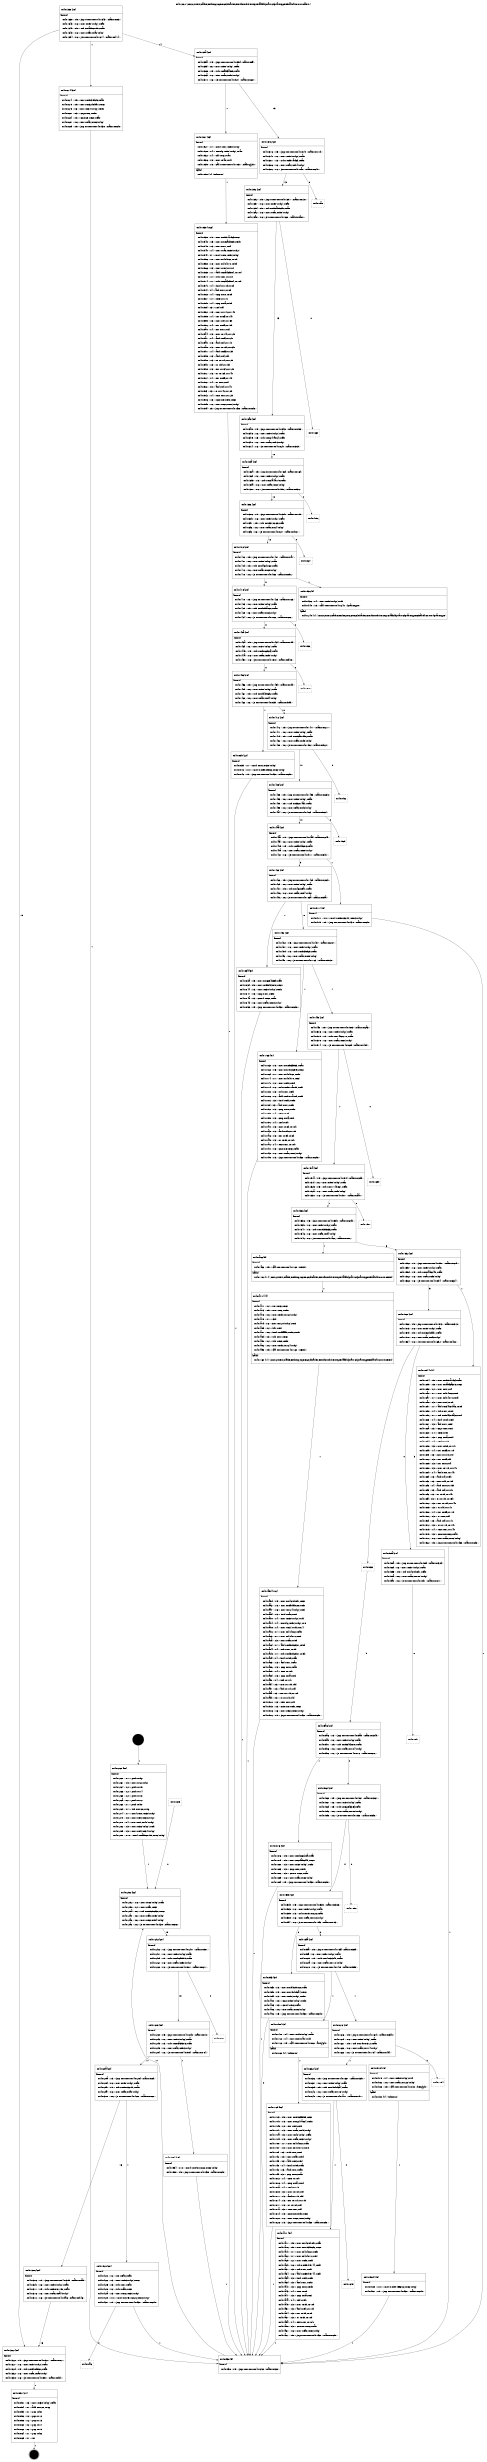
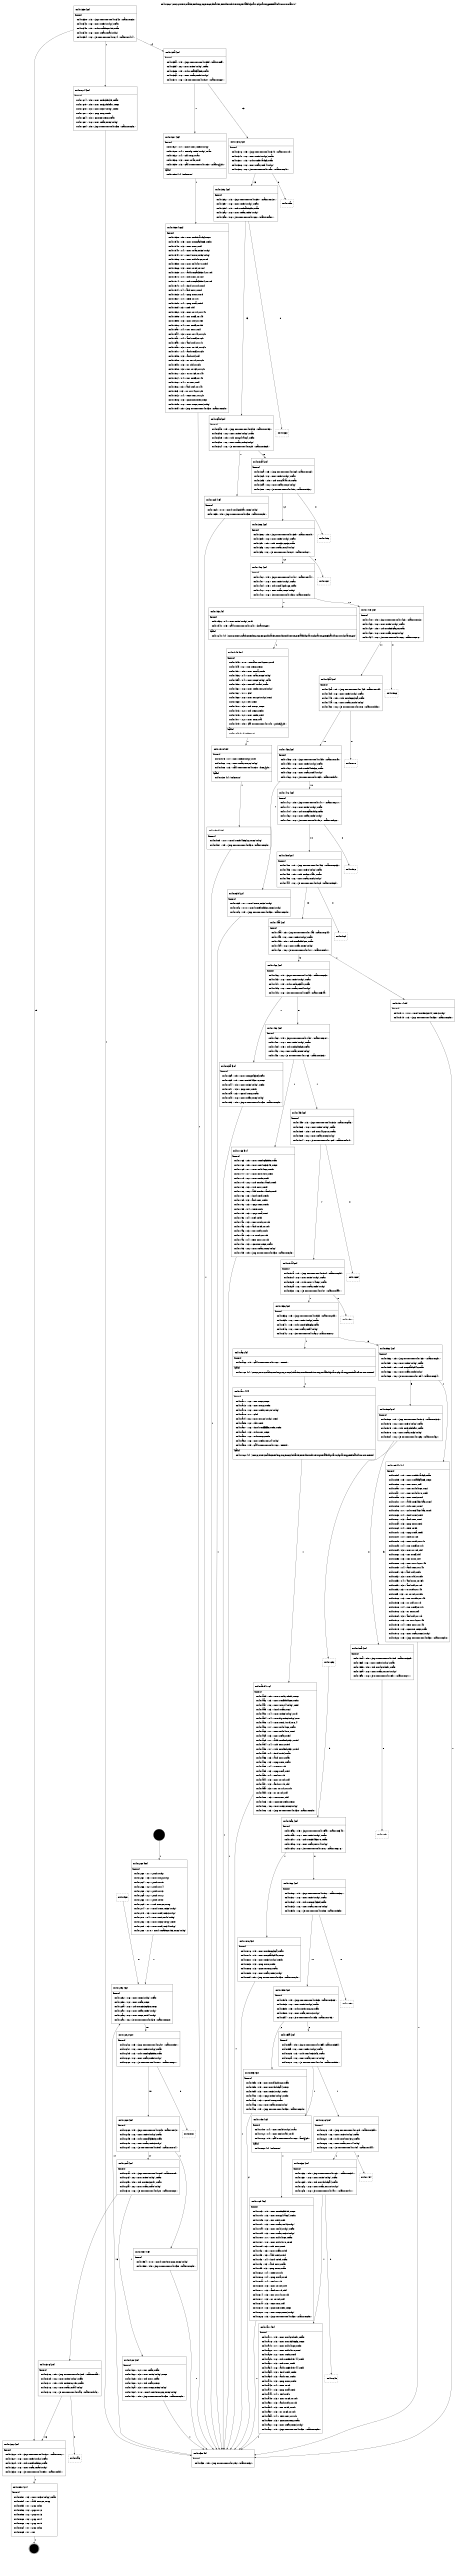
none -> (236, 507)
none -> (257, 693)
(103, 2333) -> (73, 2425)
